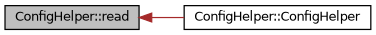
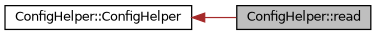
(168, 18) -> (220, 18)
